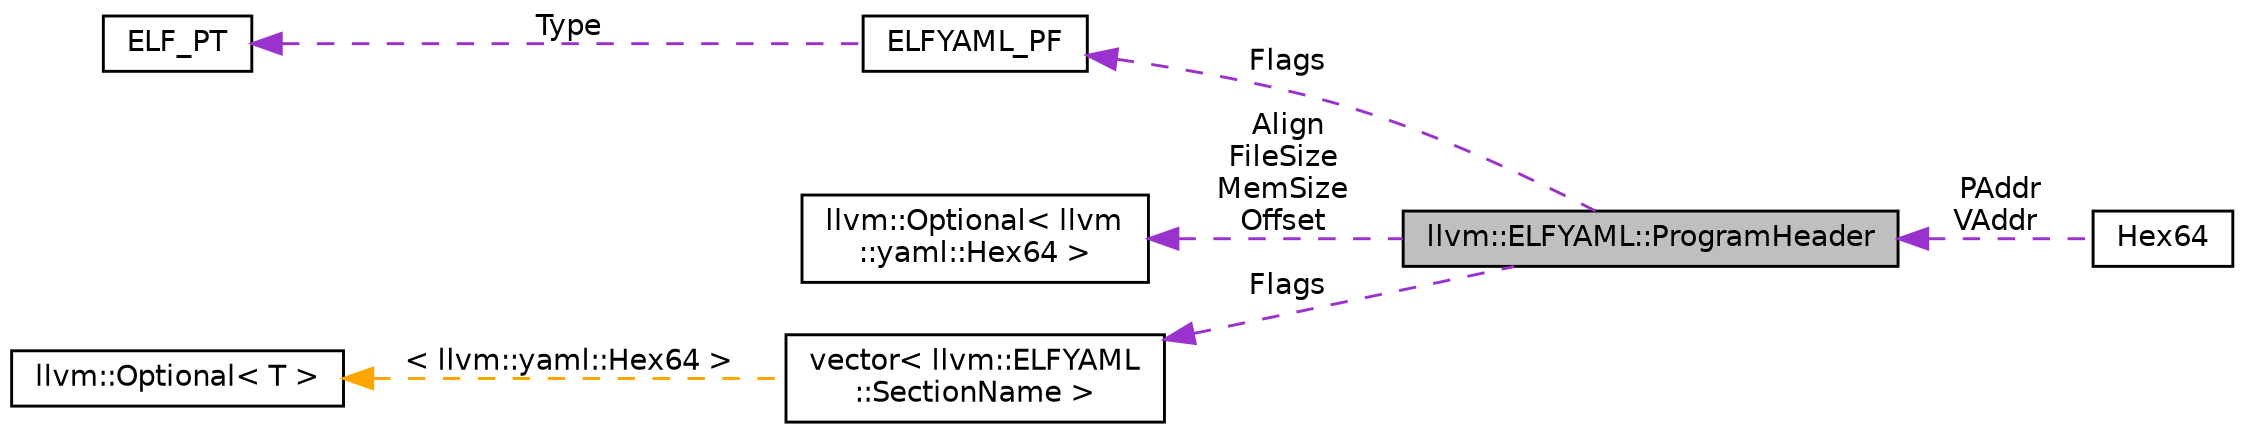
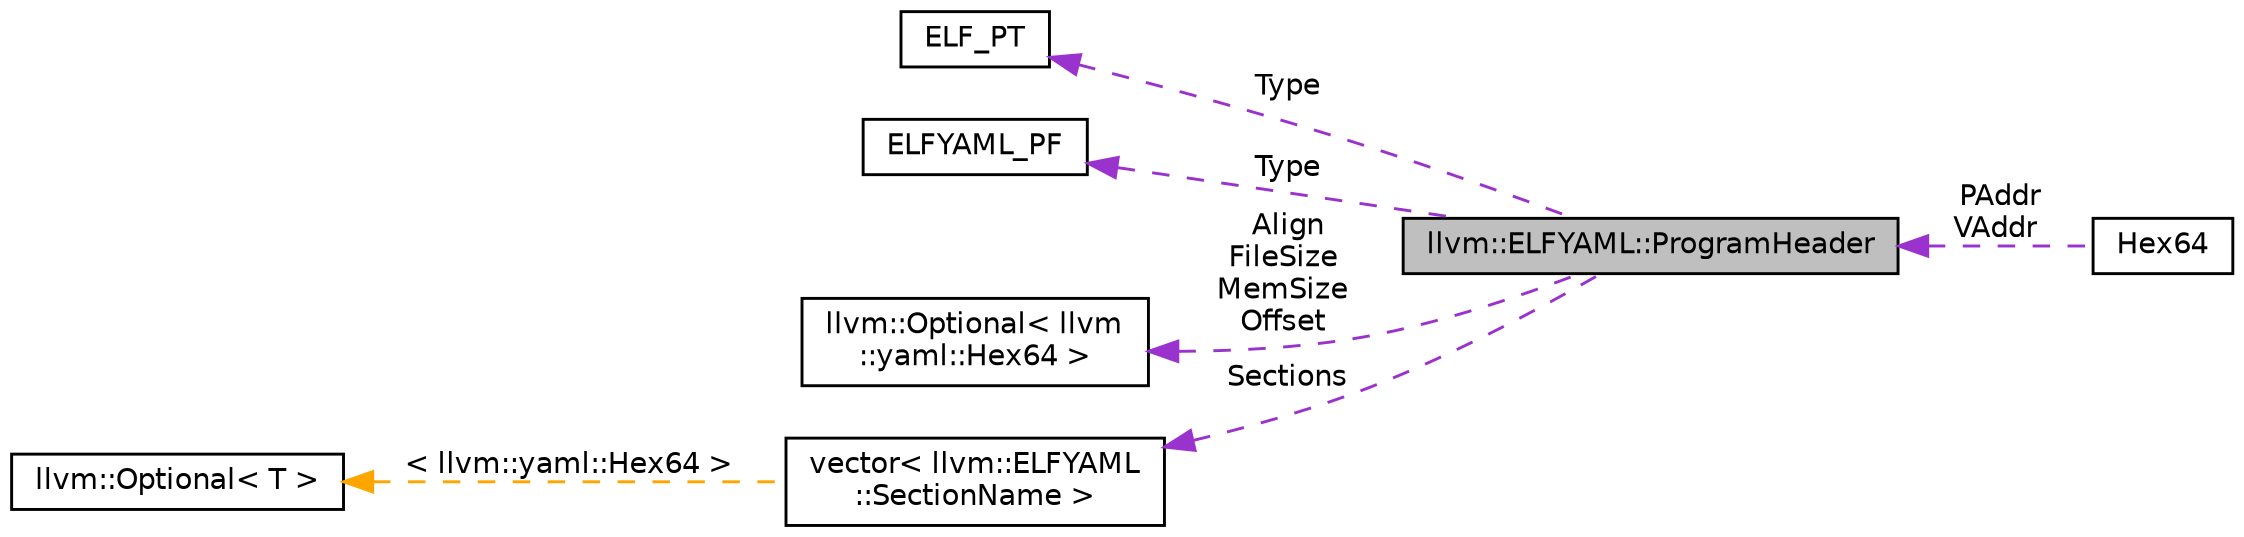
(572, 44) -> (1328, 134)
(1284, 63) -> (1284, 169)
(1284, 287) -> (1284, 378)
